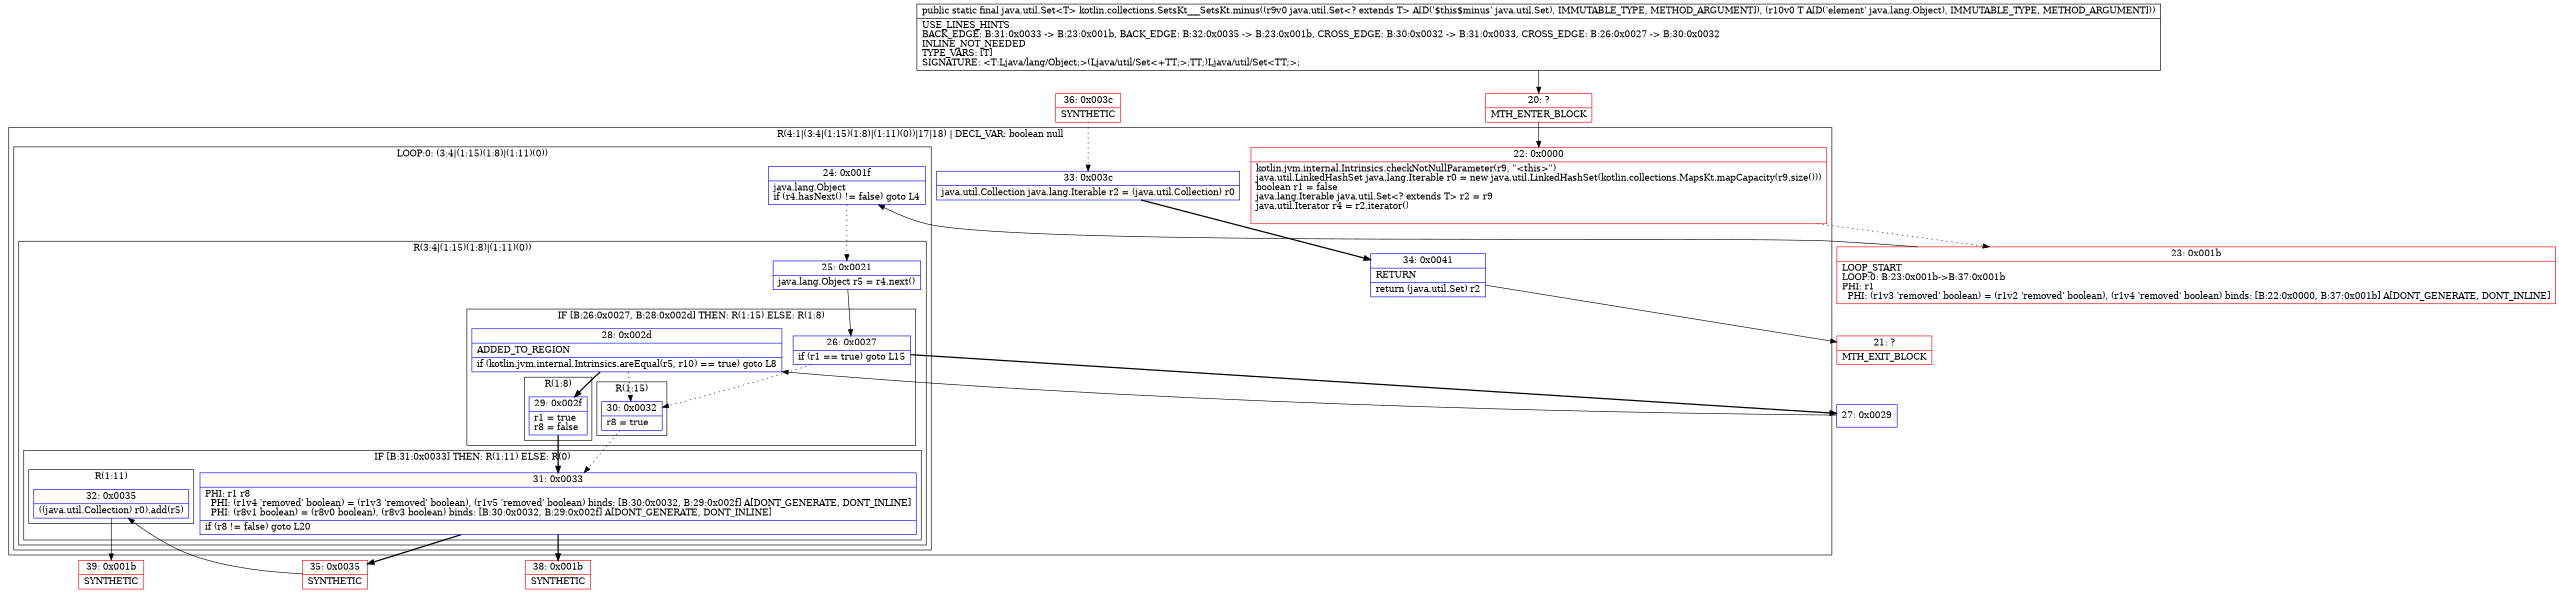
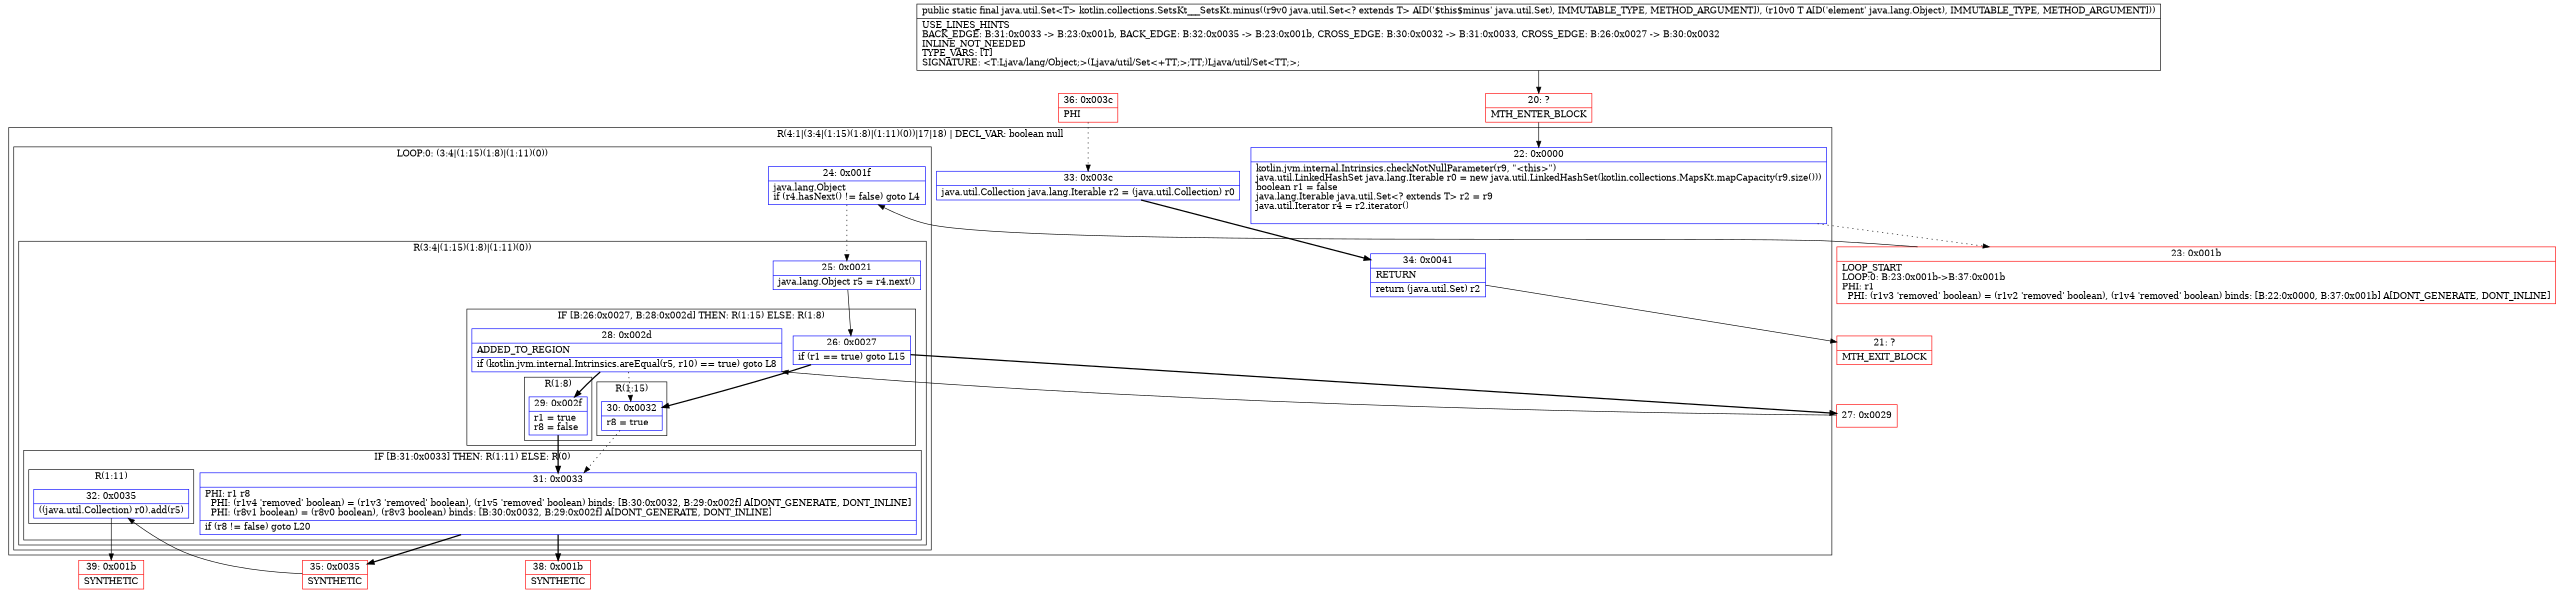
(1088, 115) -> (1072, 115)
(1539, 186) -> (1539, 186)
(740, 386) -> (740, 386)
(1867, 416) -> (1867, 416)
